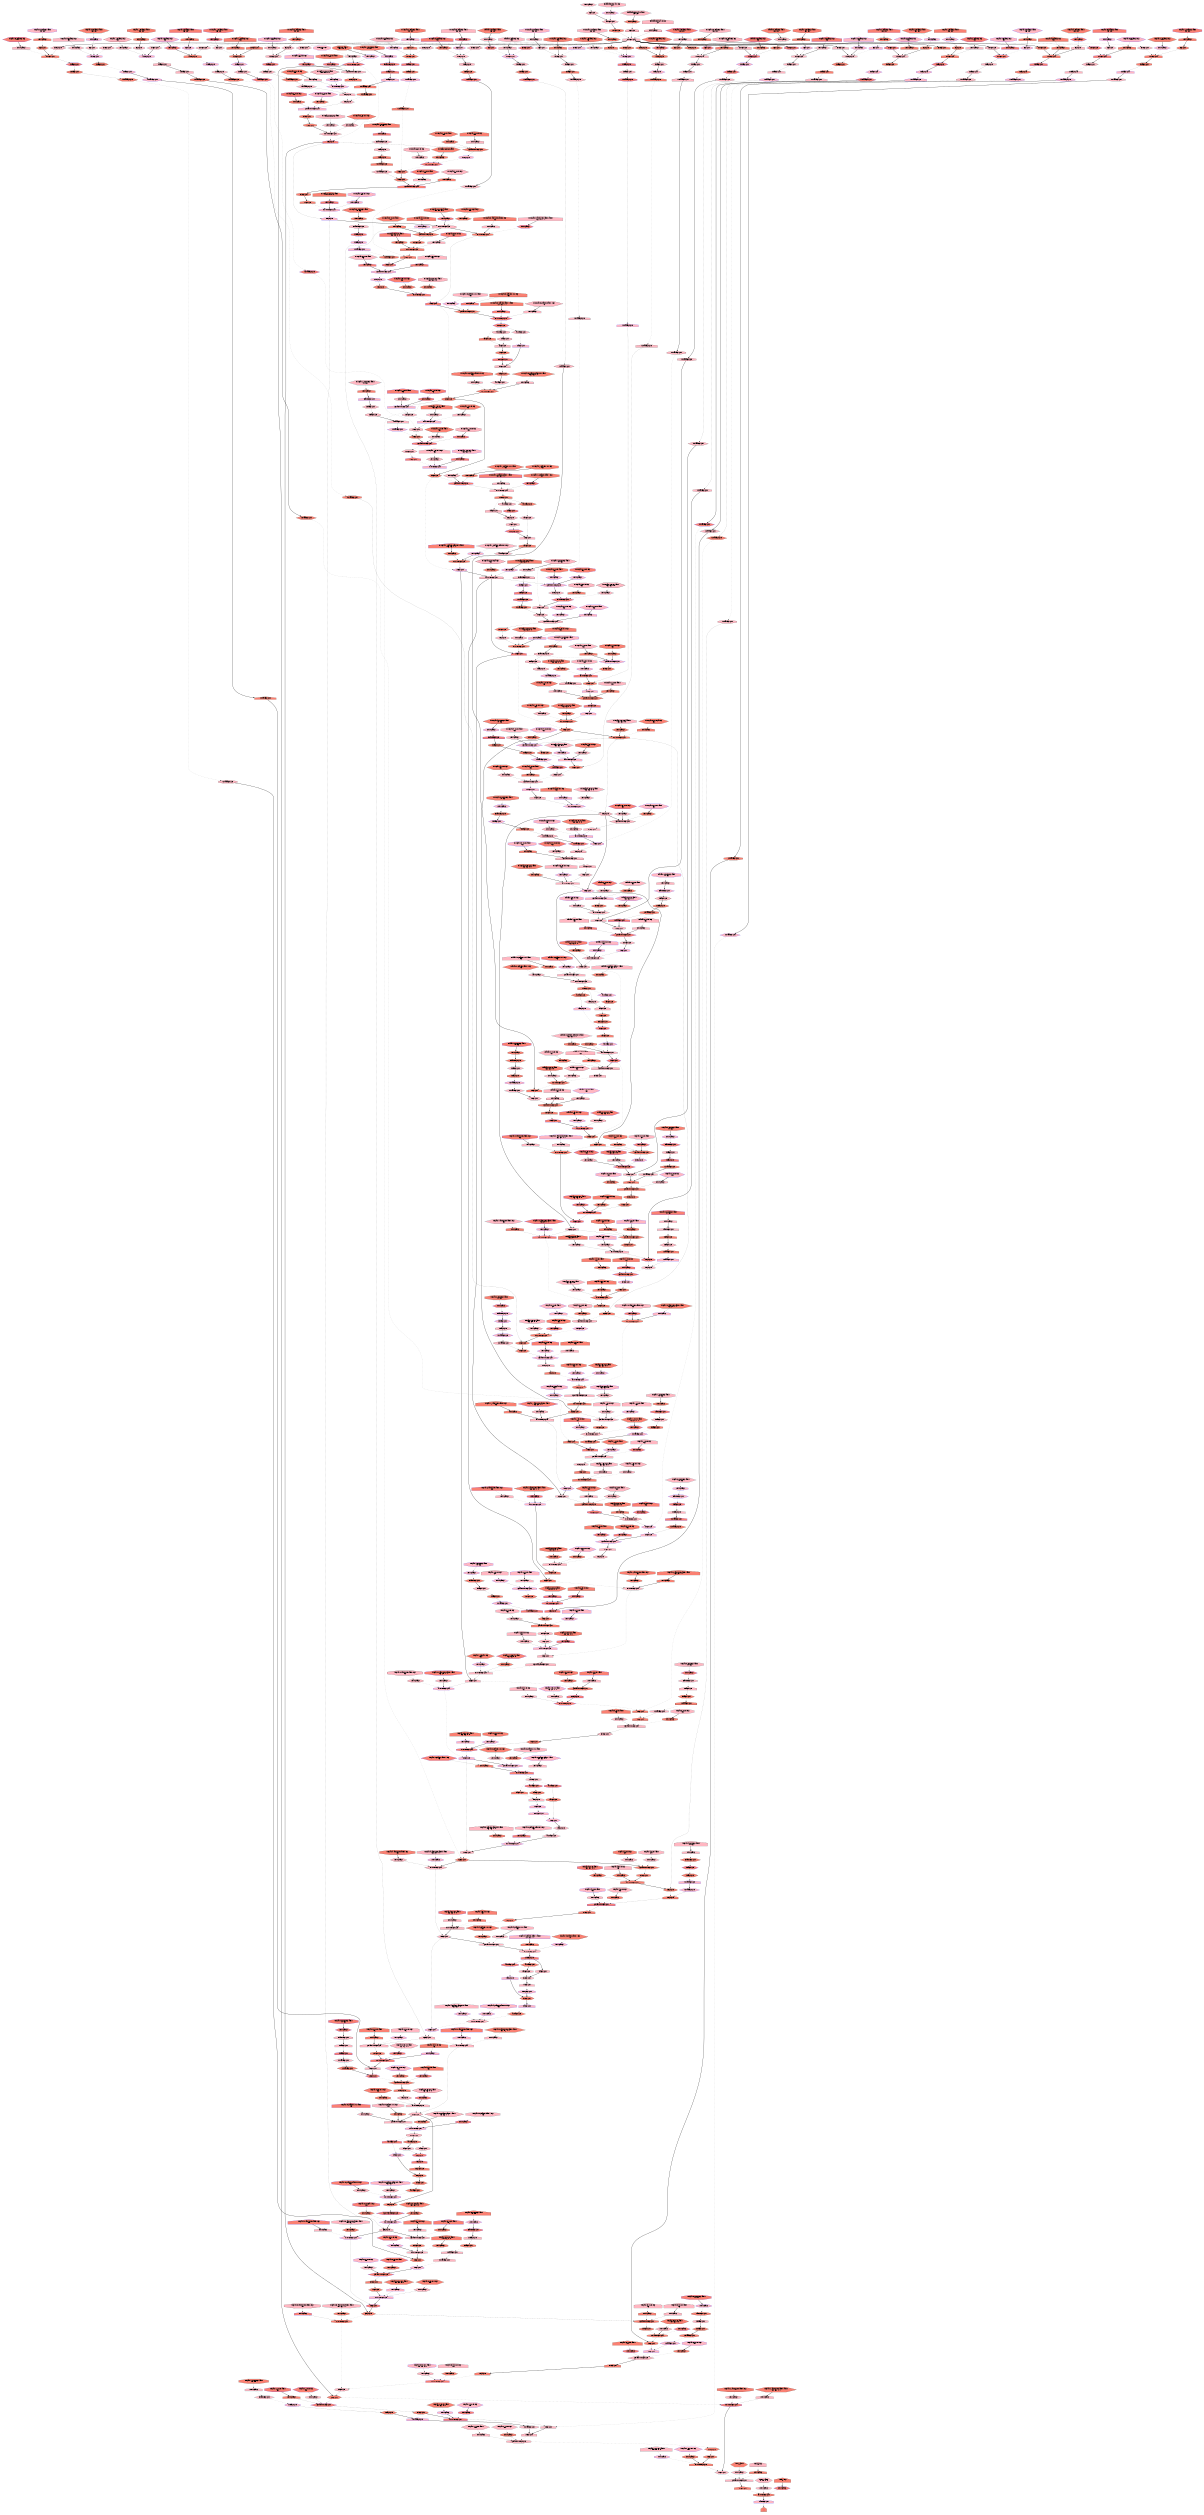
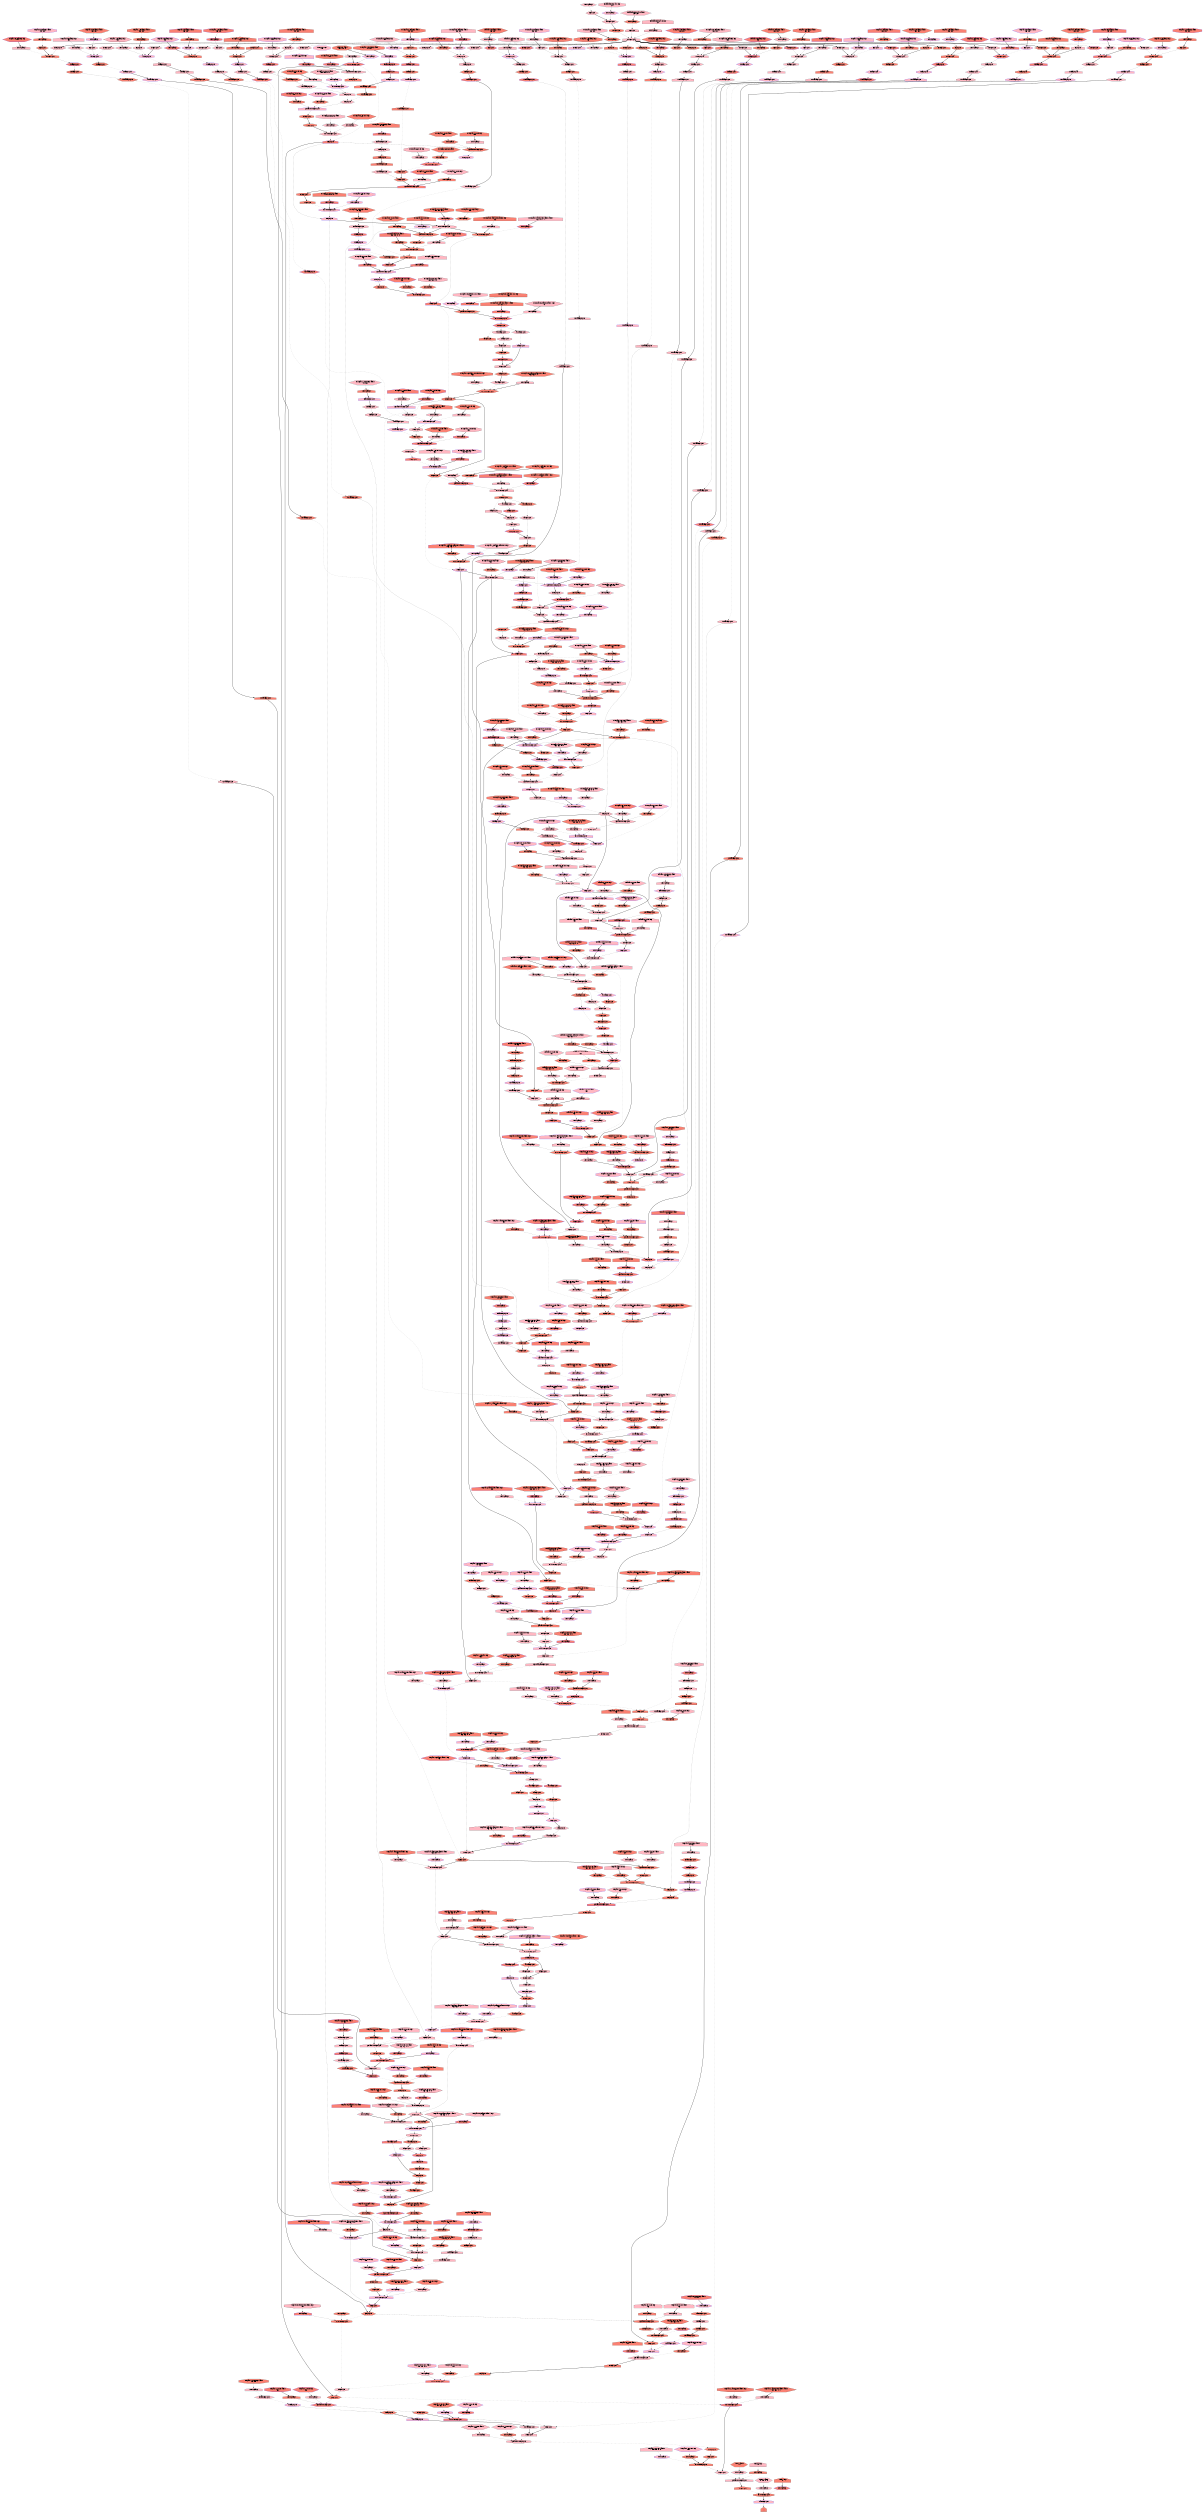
(472, 374) -> (472, 374)
(342, 2306) -> none
